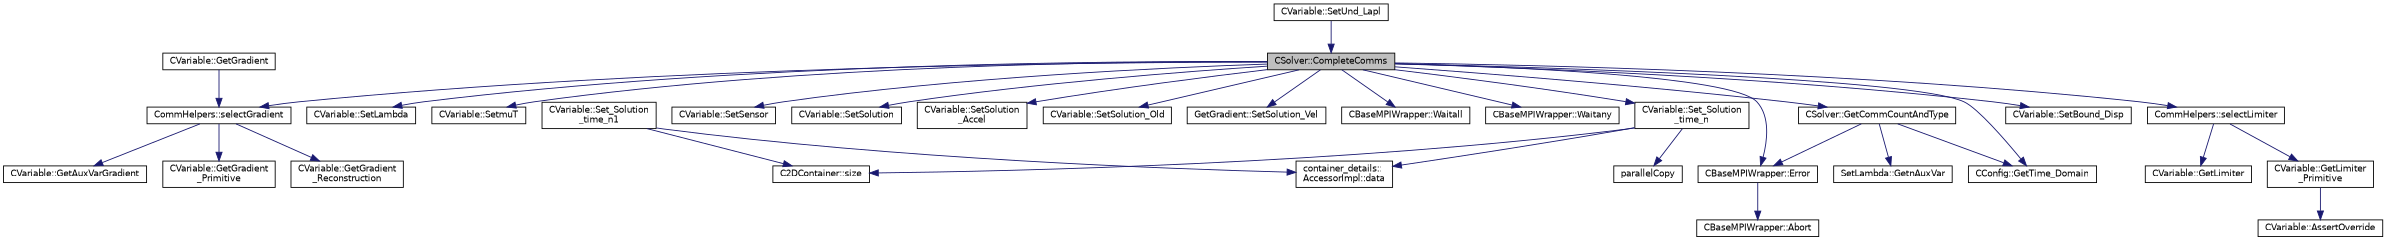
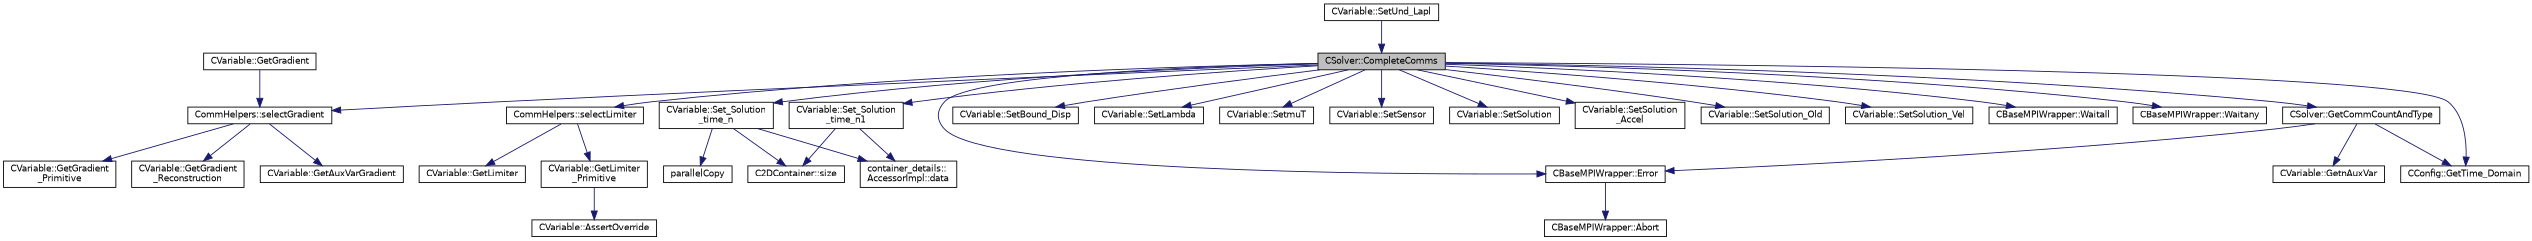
none -> (1115, 81)
(1257, 115) -> (1909, 115)
(1893, 174) -> (2329, 174)
